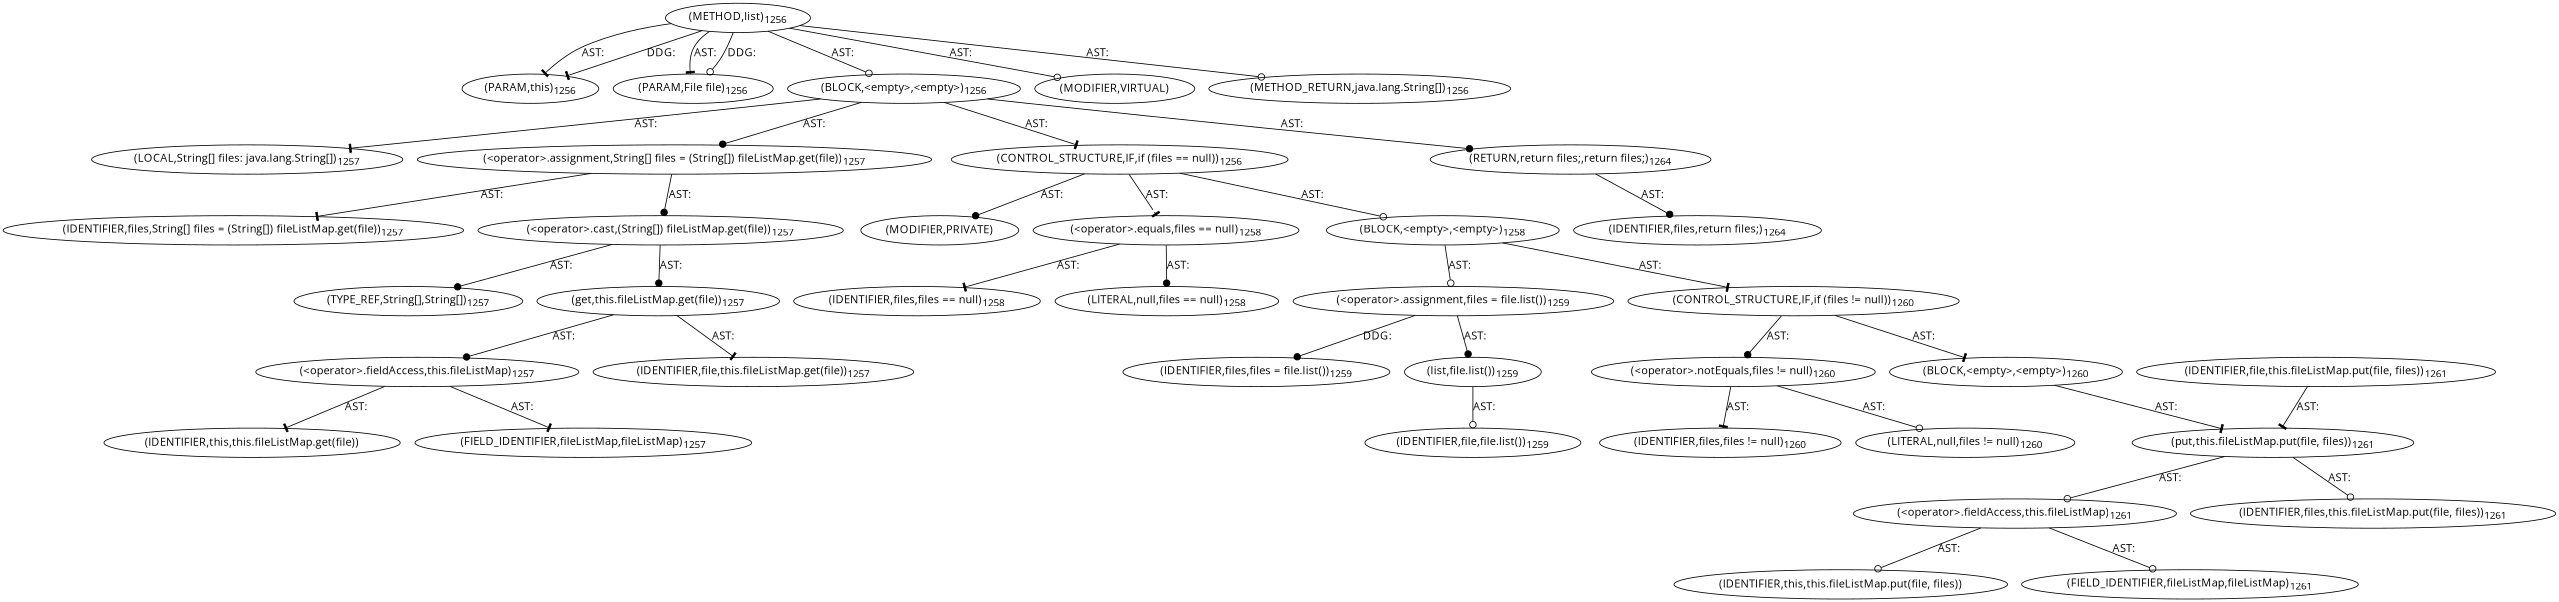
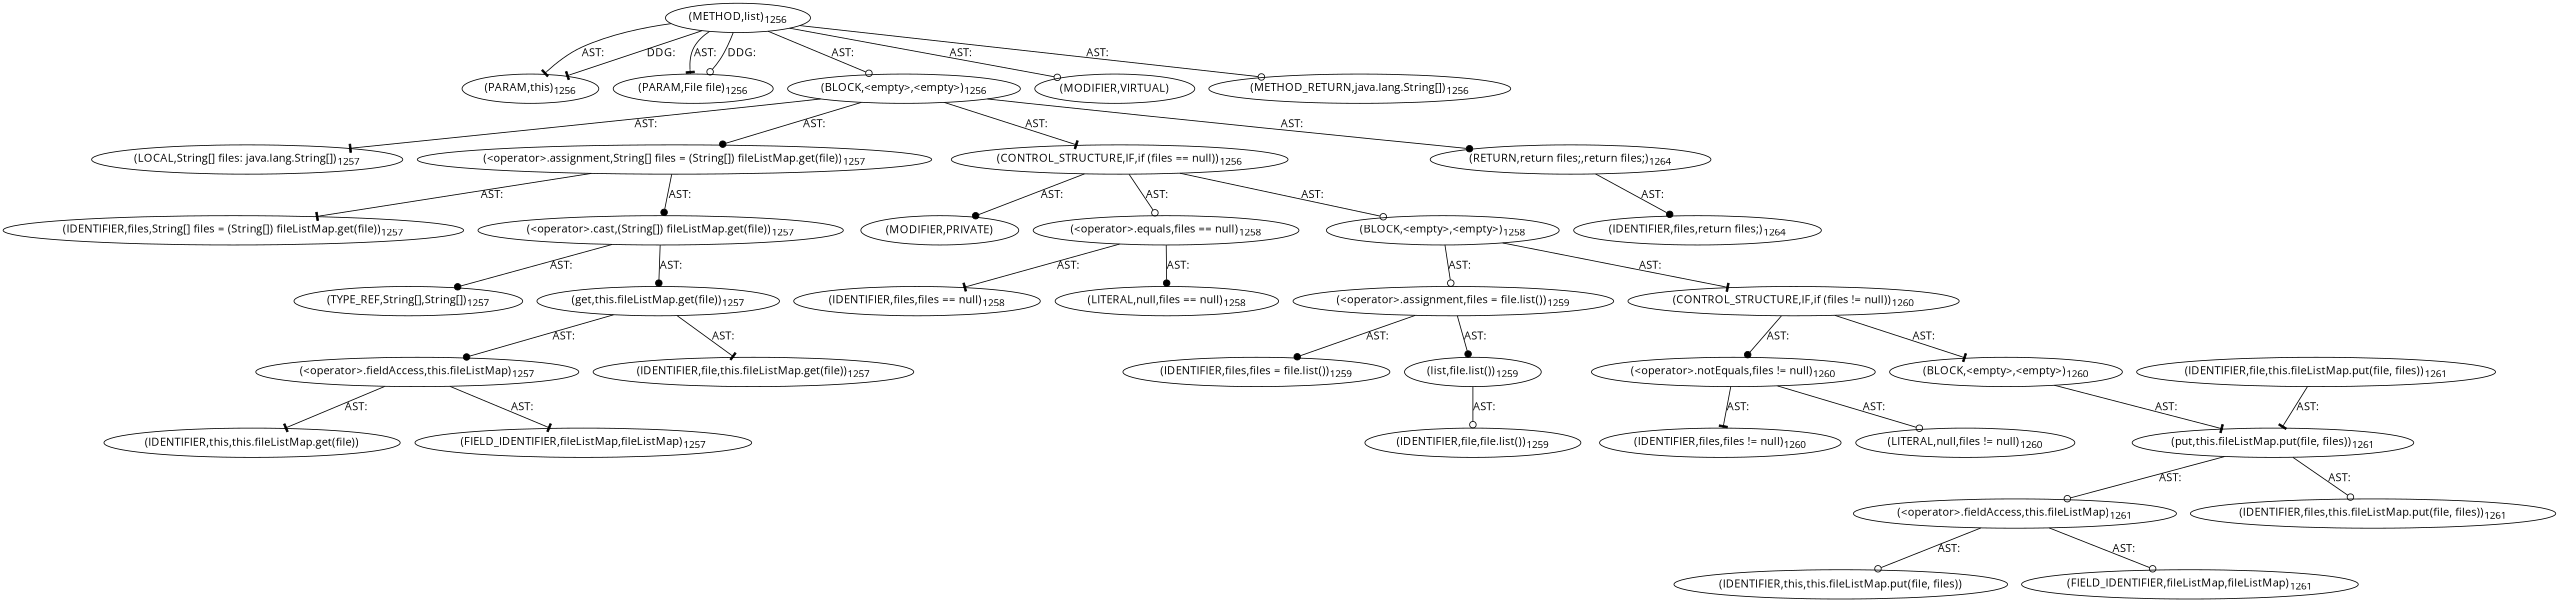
(1141, 192) -> (1141, 192)
(1379, 337) -> (1379, 337)
